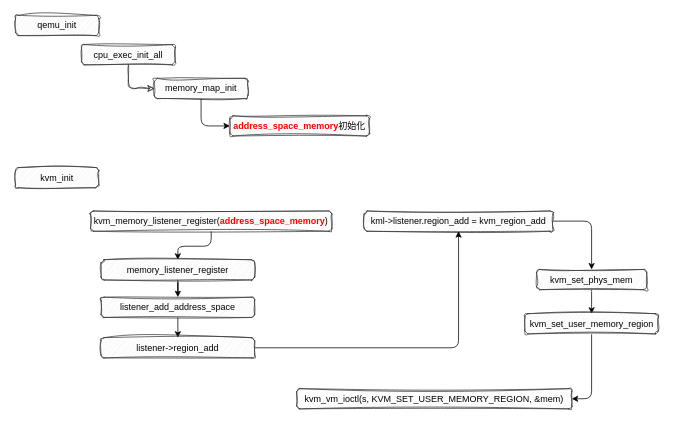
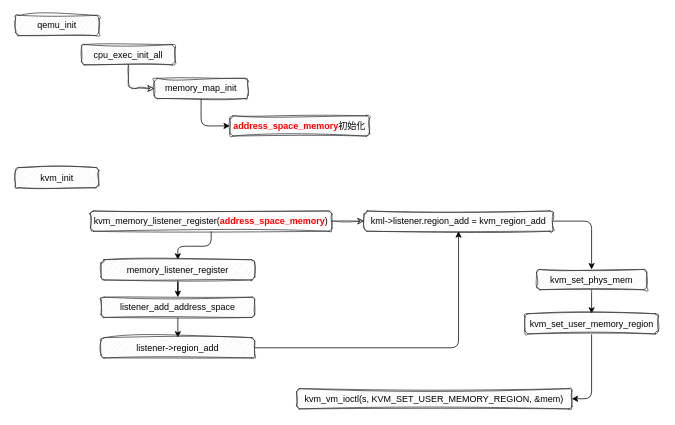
none -> (345, 221)
